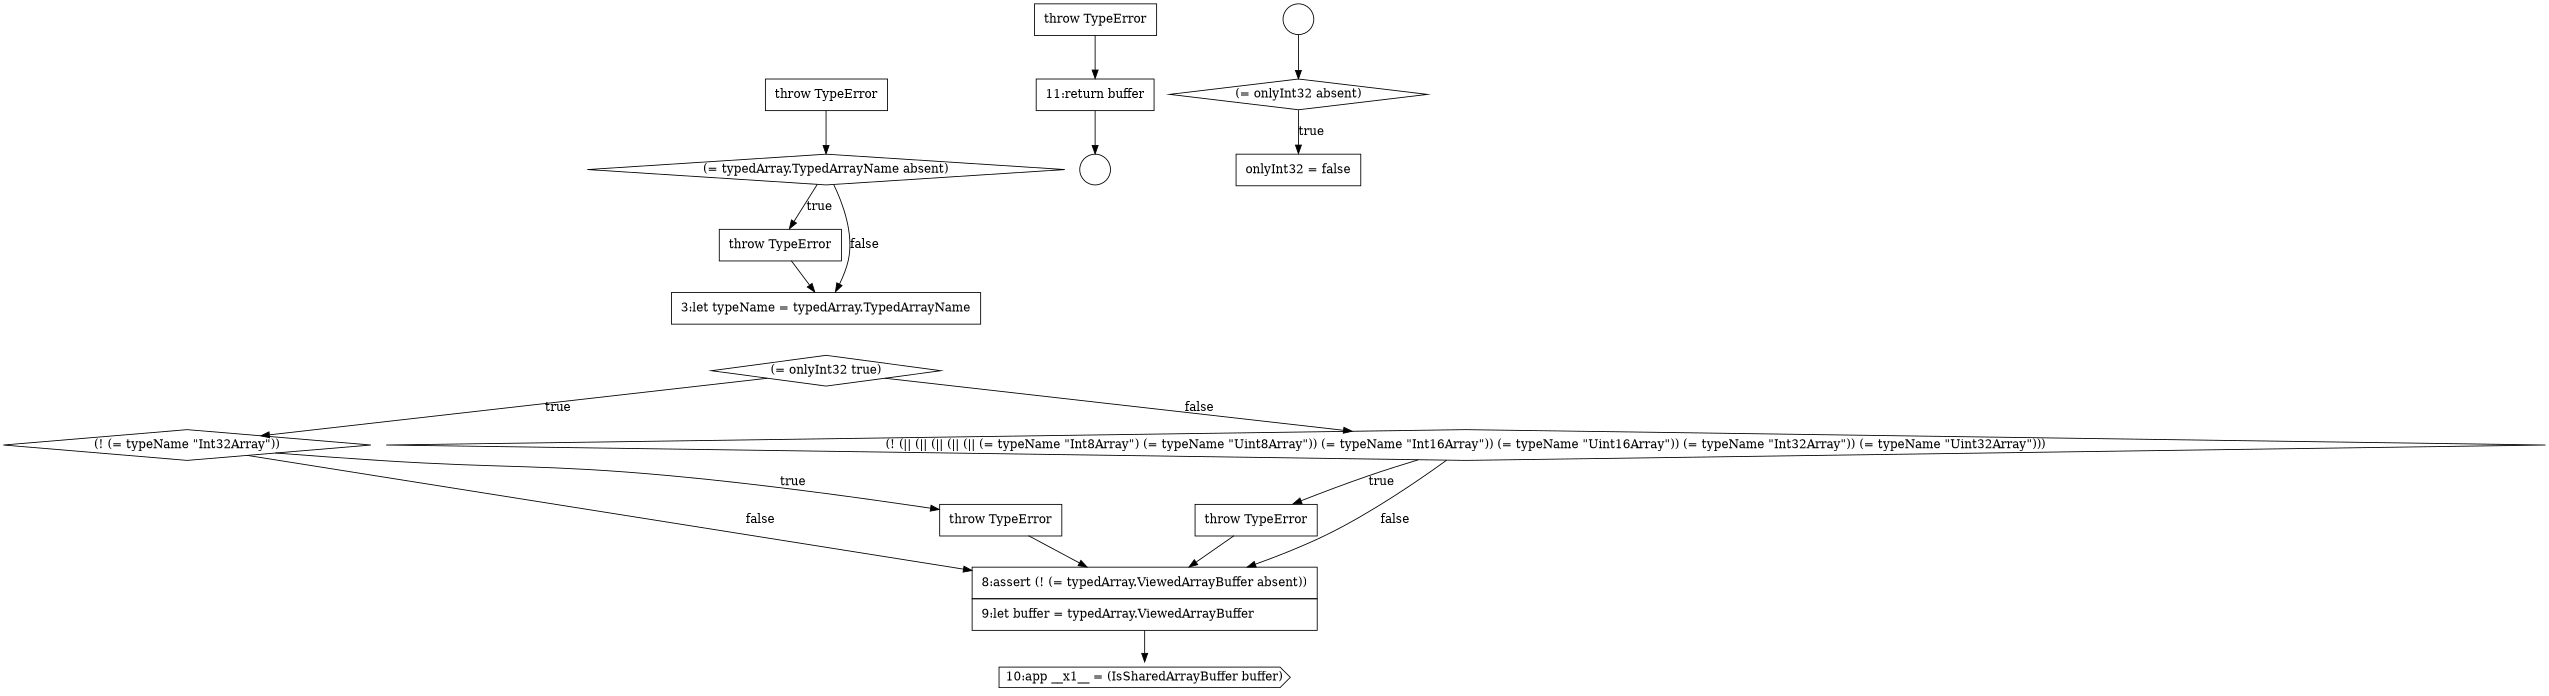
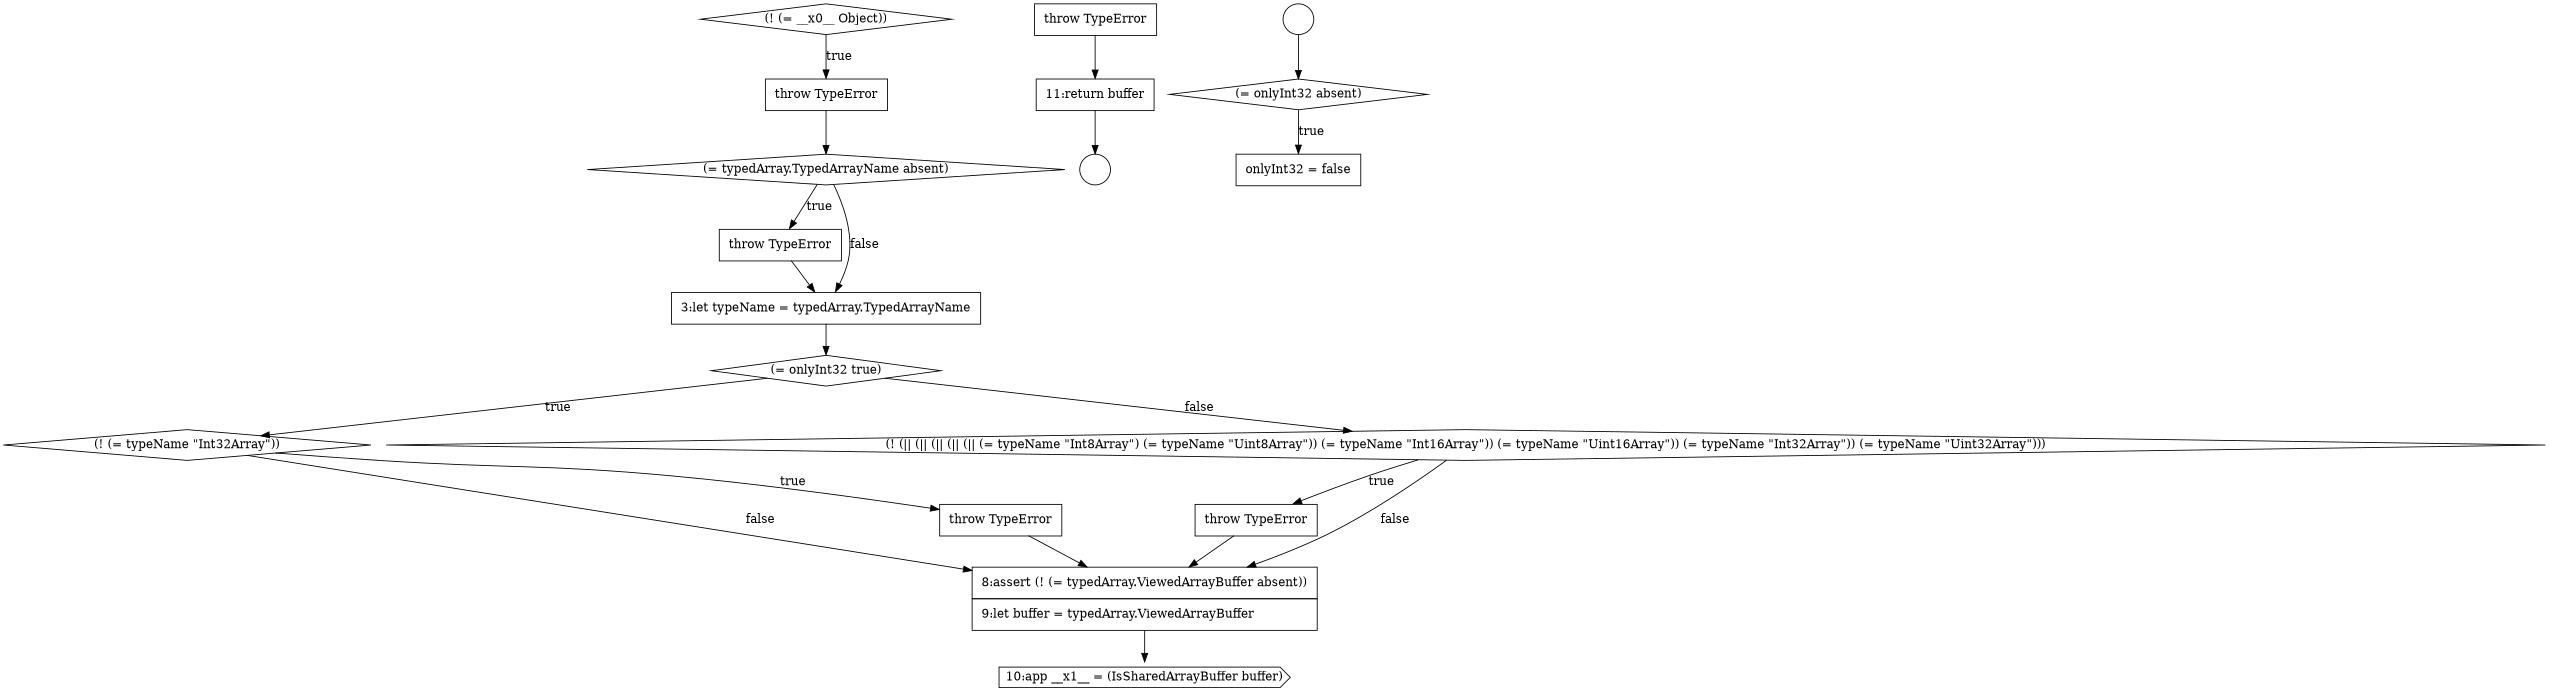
none -> (826, 19)
none -> (826, 335)
